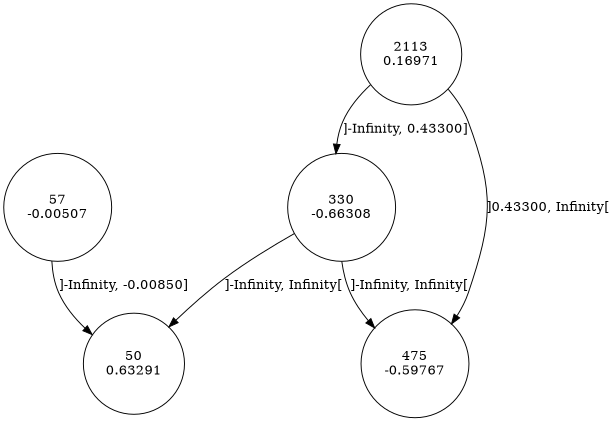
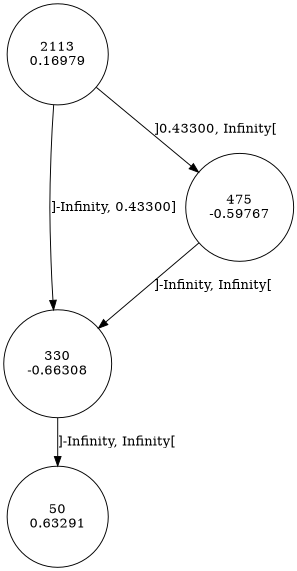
(411, 54) -> (58, 54)
(58, 207) -> none
(350, 293) -> (152, 282)
